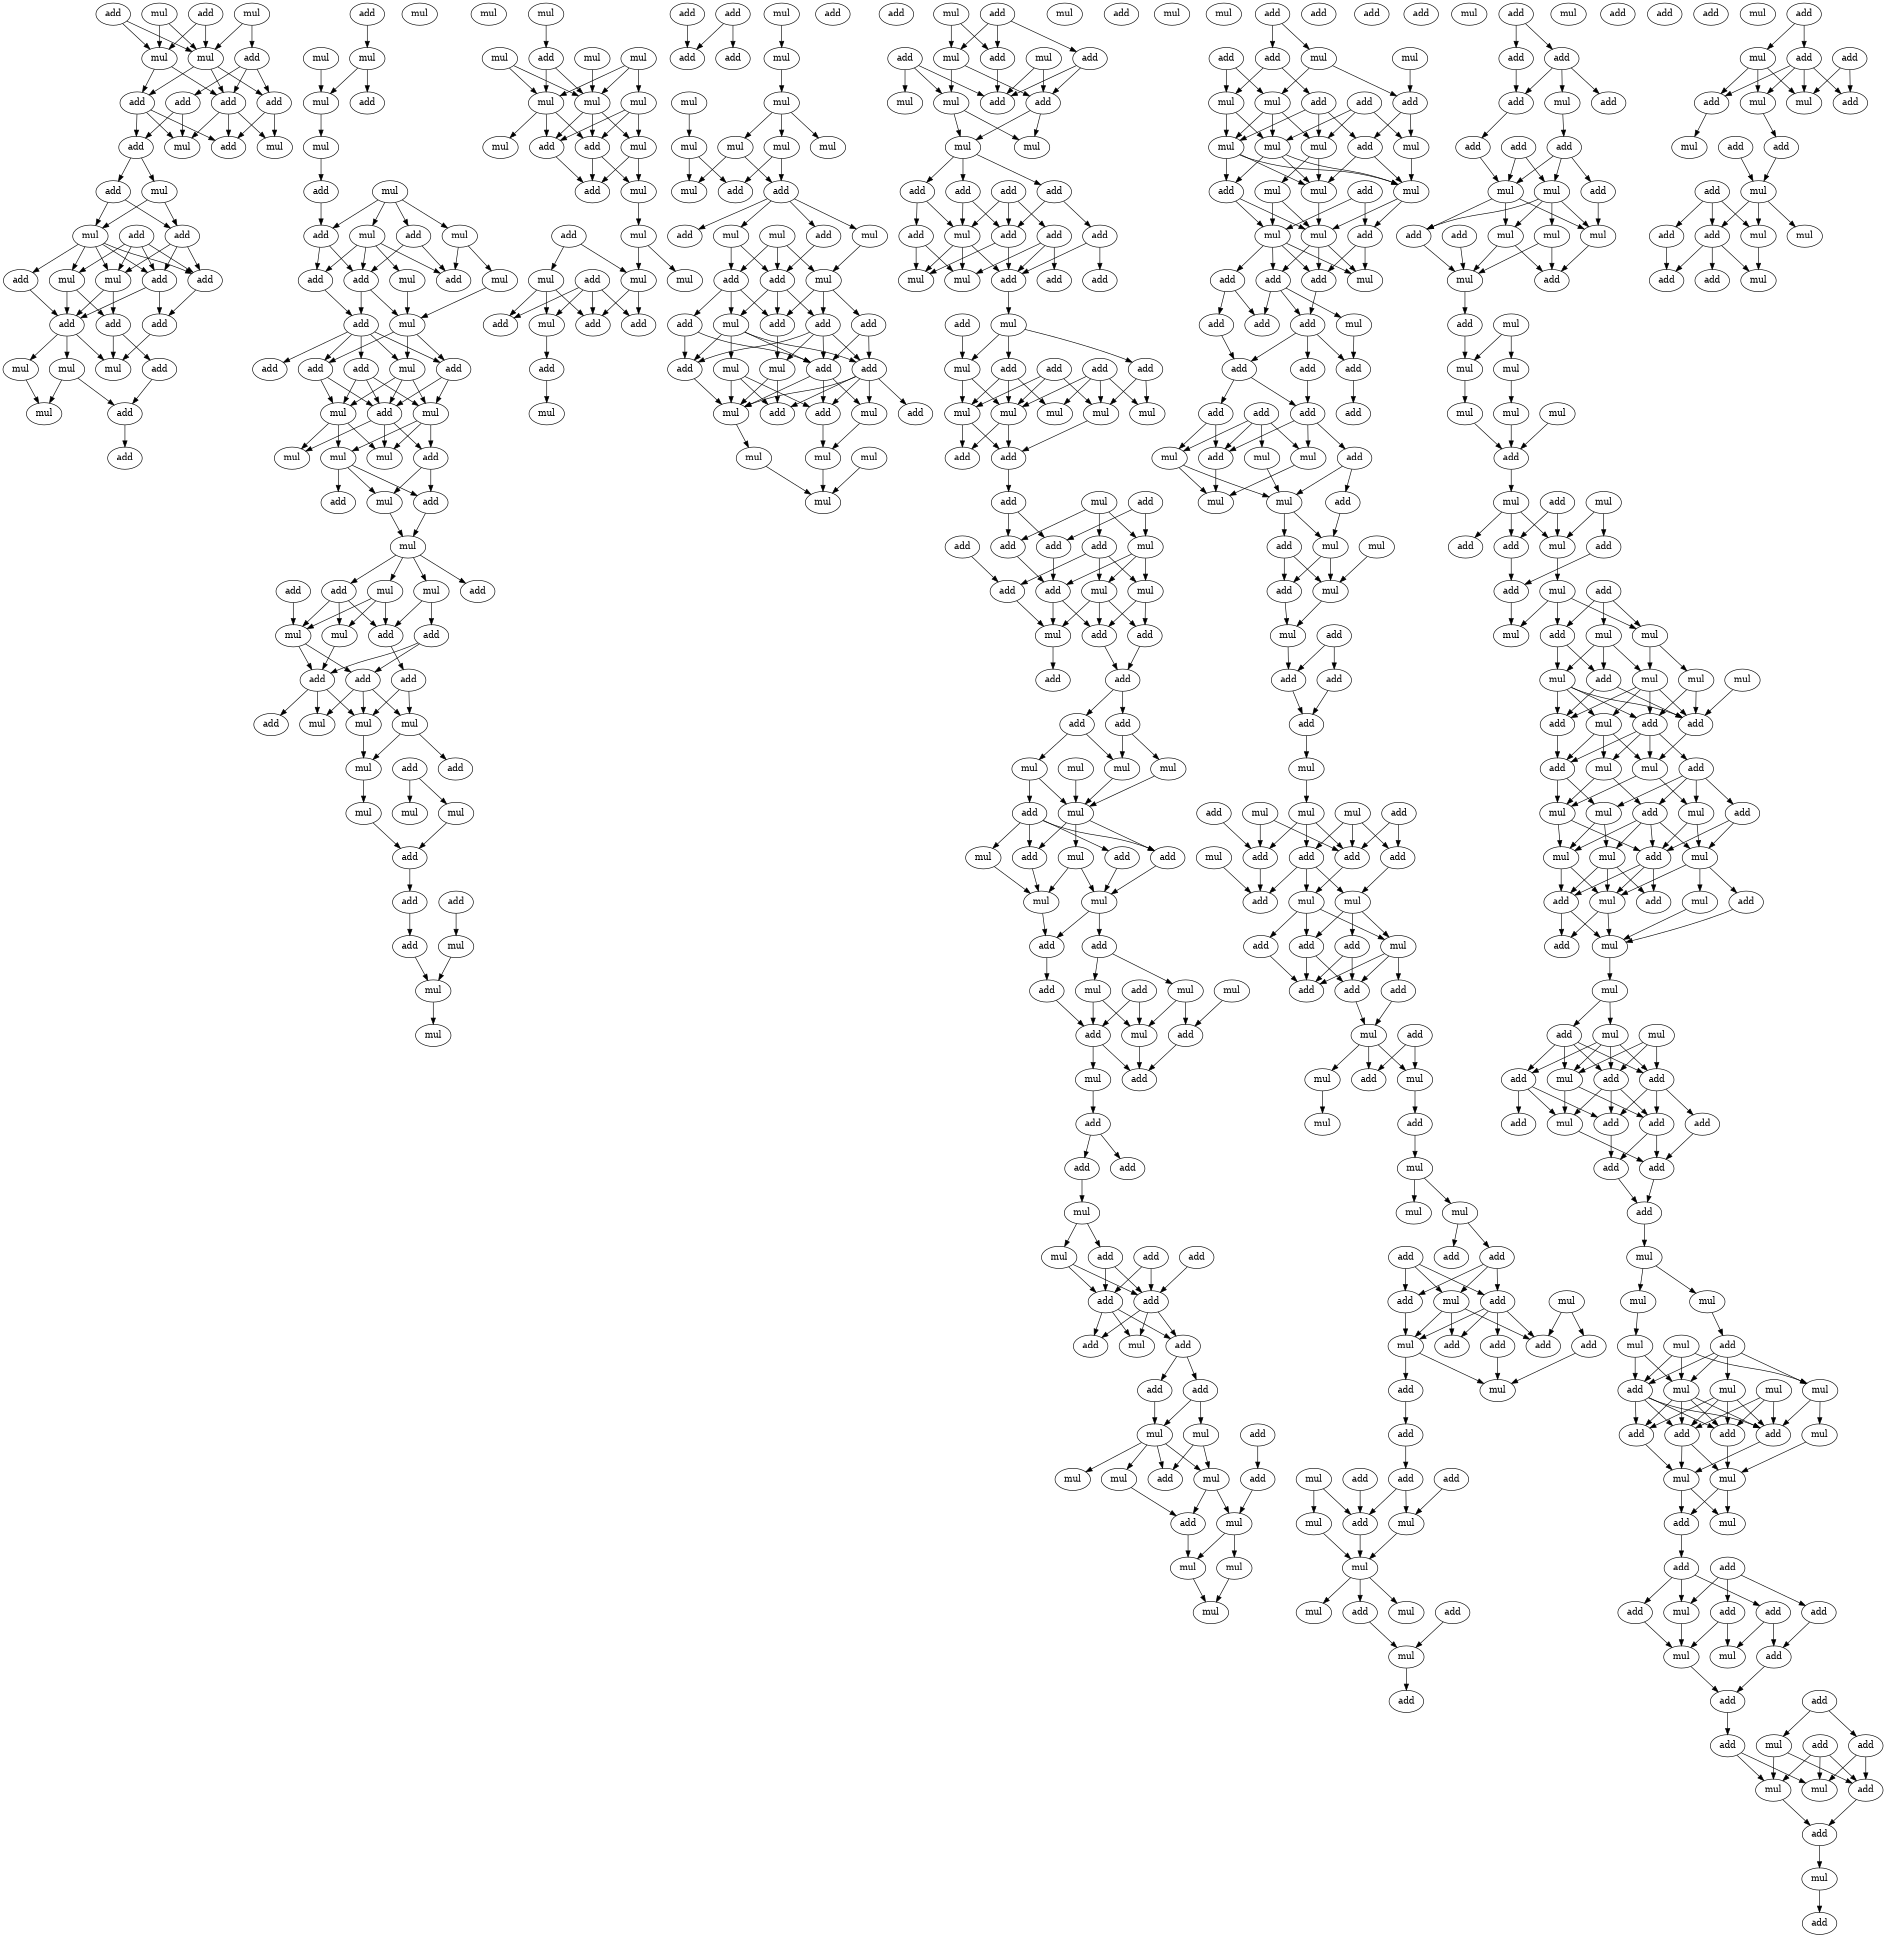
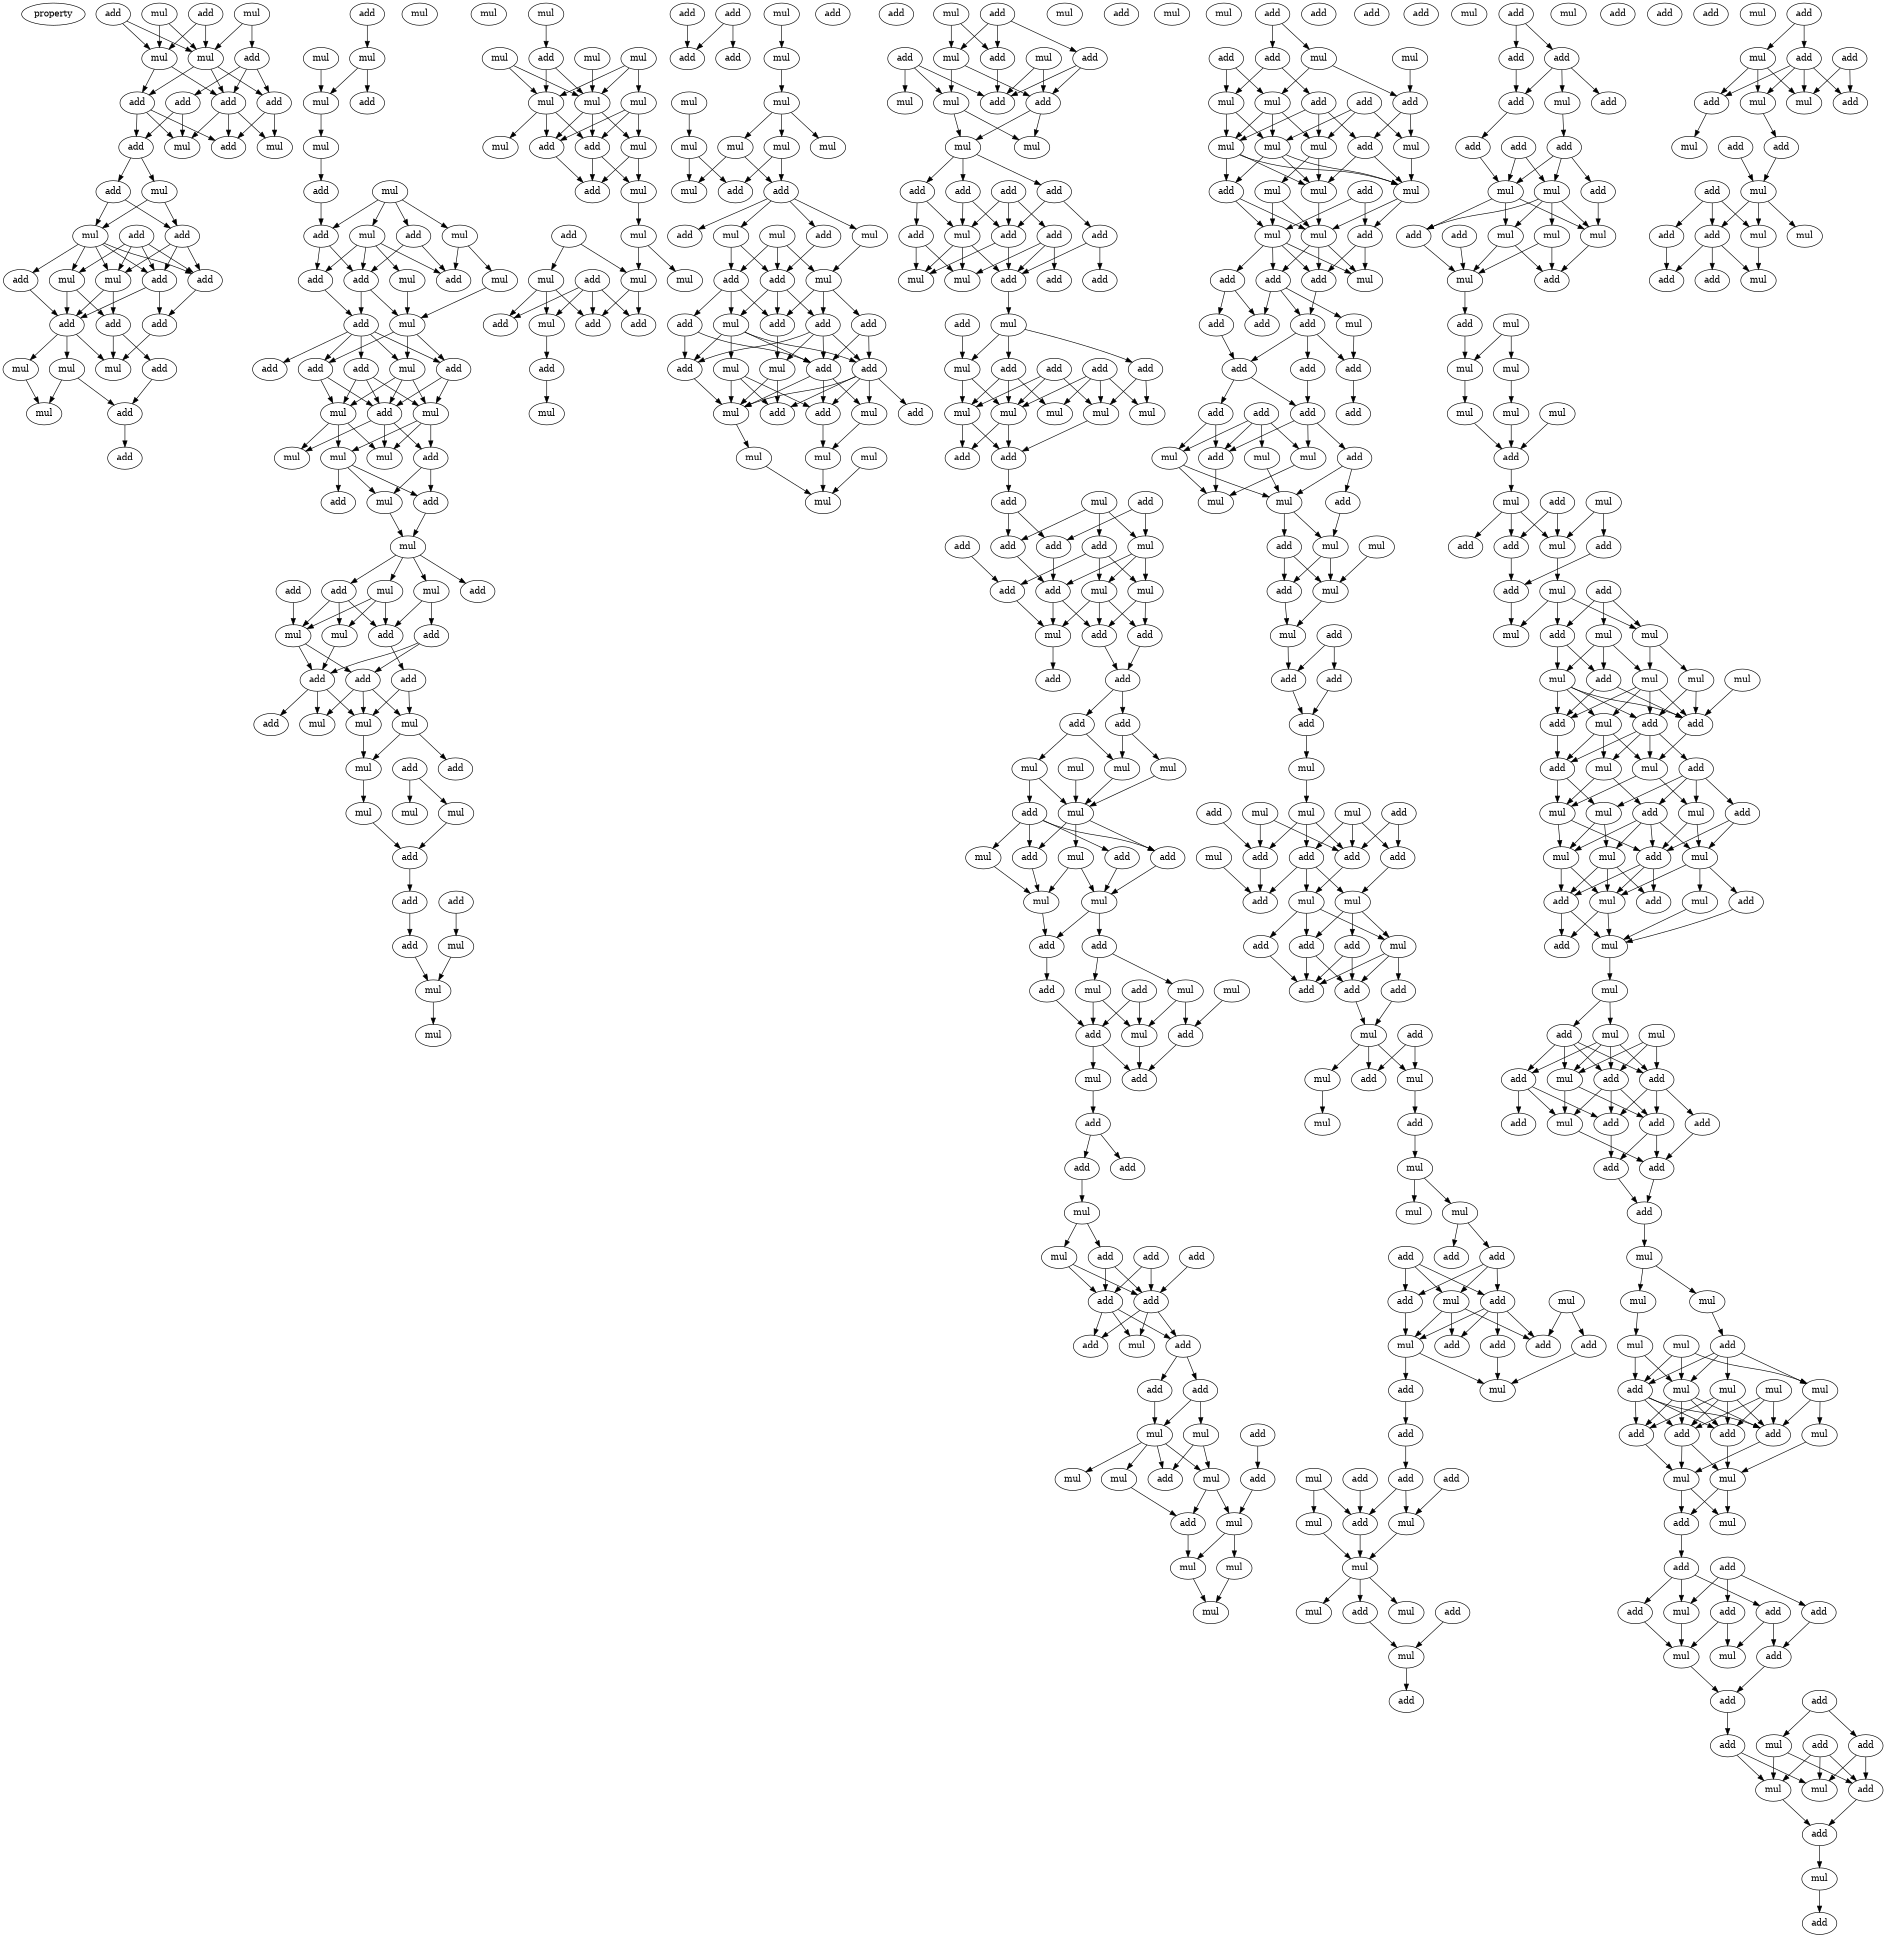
none -> (53, 14)
